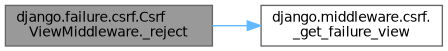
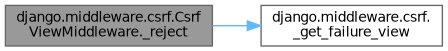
(109, 26) -> (109, 26)
